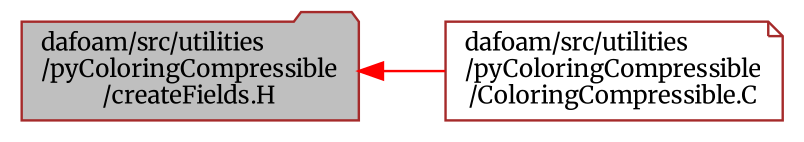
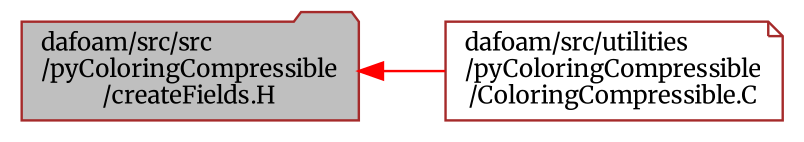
(190, 71) -> (190, 71)
